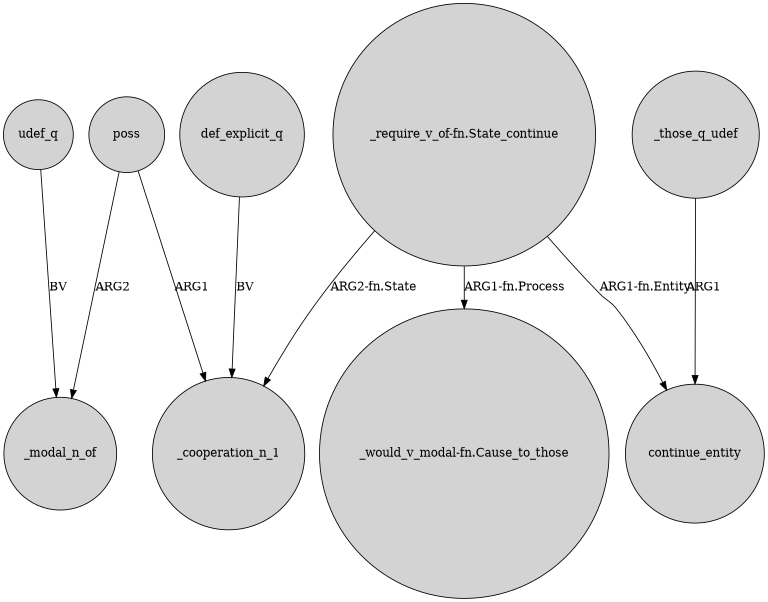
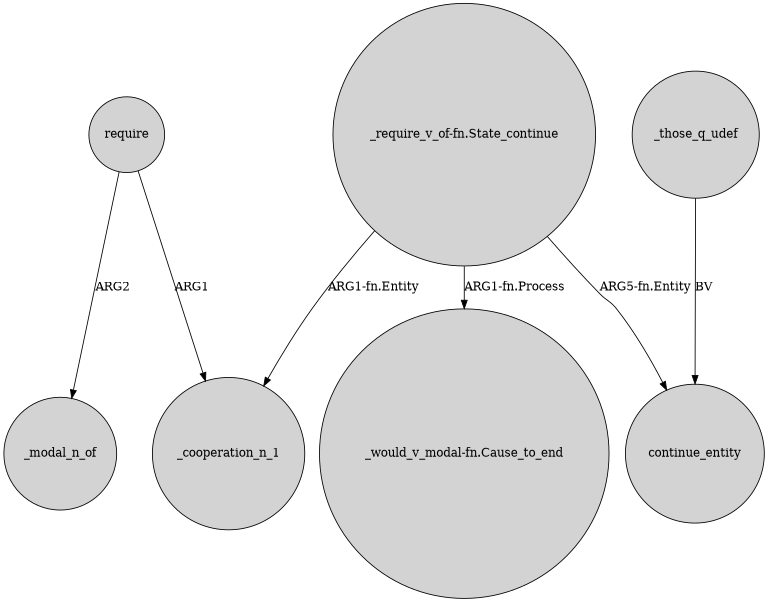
(38, 135) -> none
(127, 135) -> (127, 135)
(242, 135) -> none
(374, 287) -> (374, 287)
(646, 287) -> (646, 287)
(704, 287) -> (704, 287)
(464, 454) -> (464, 454)
